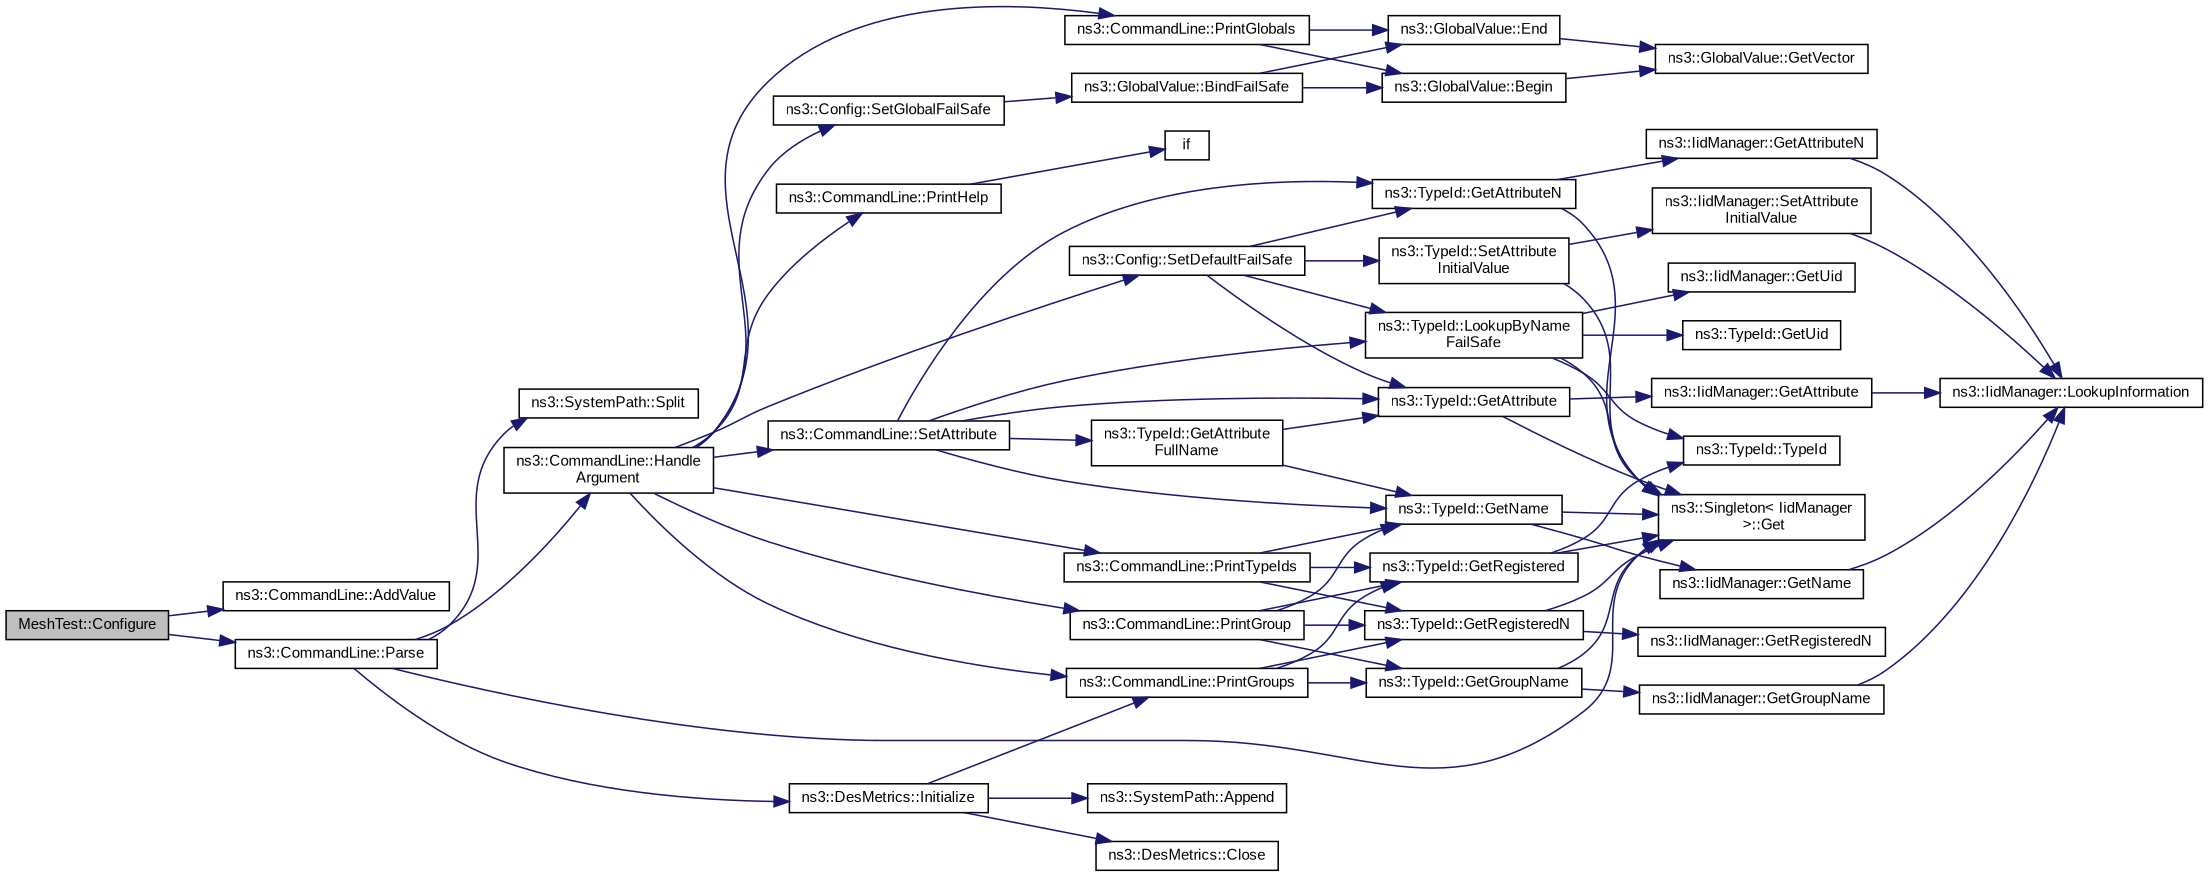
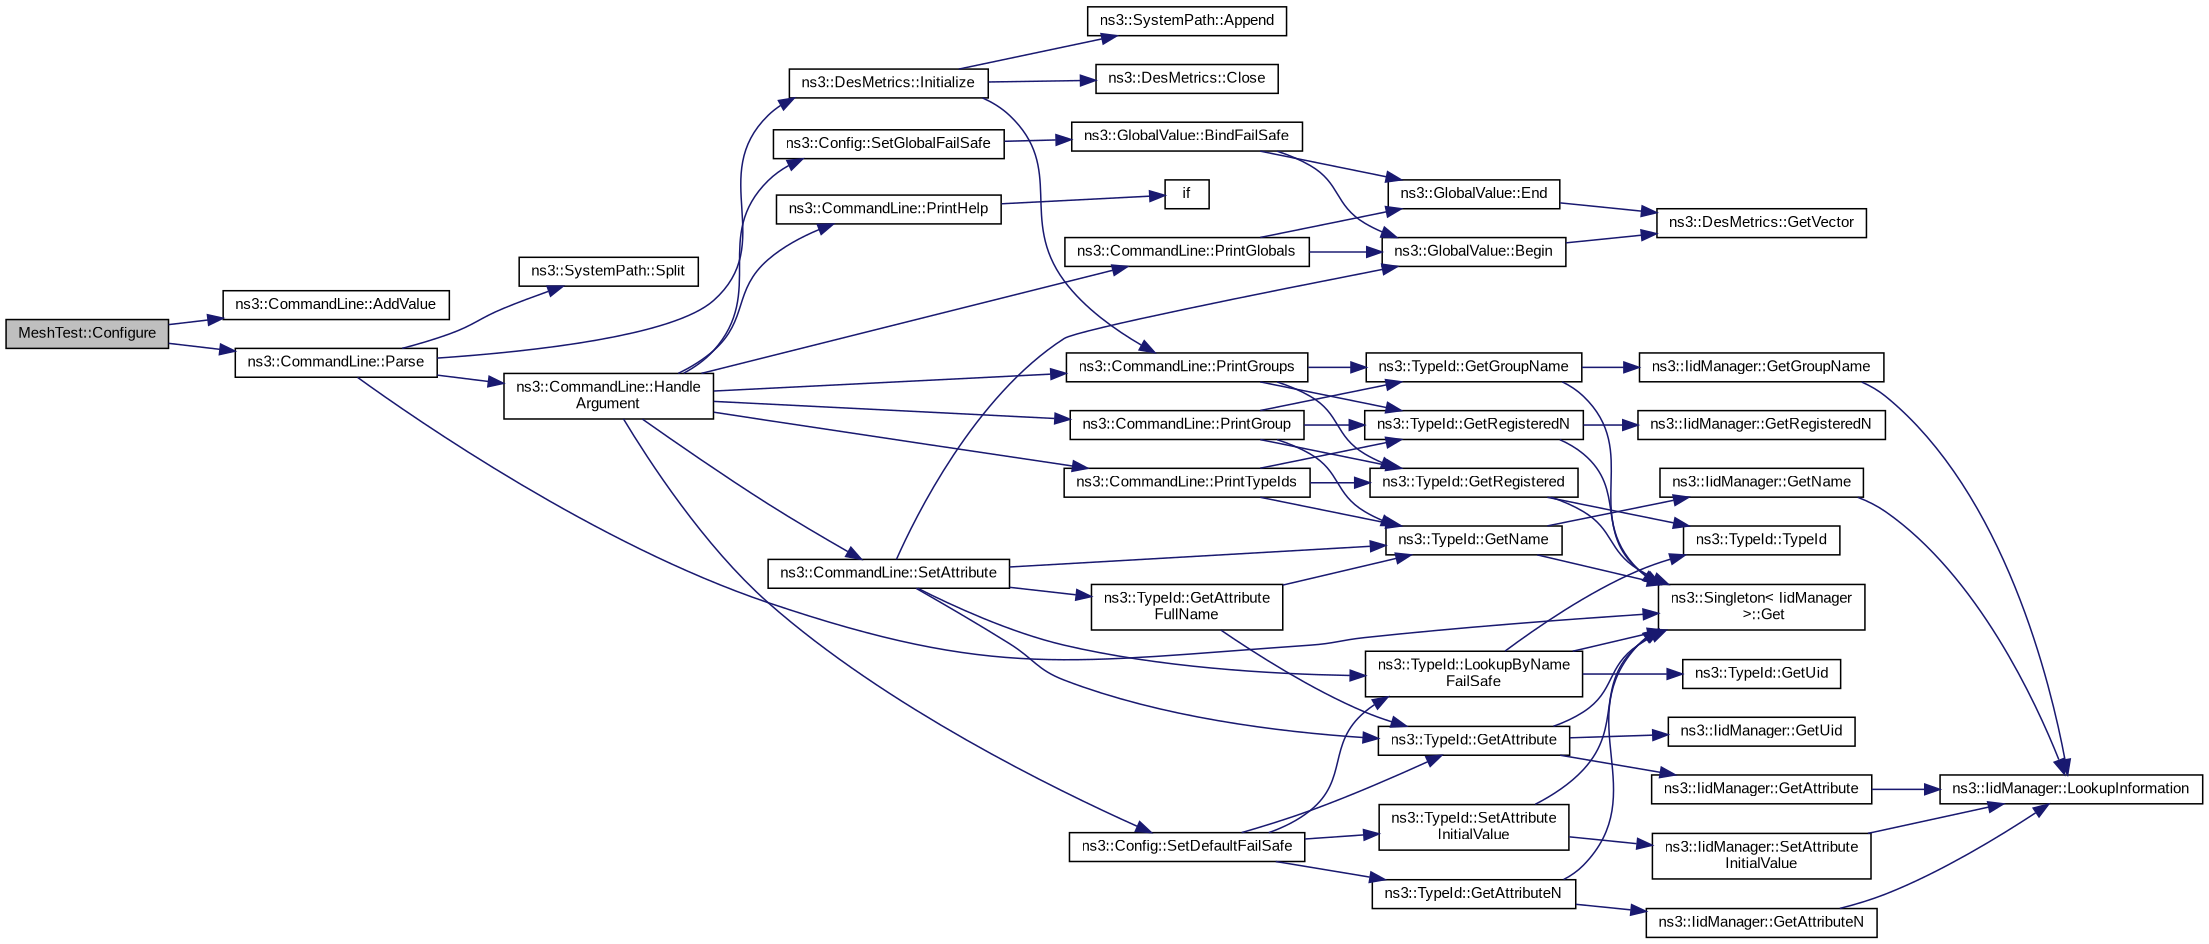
(1762, 59) -> (1762, 223)
(1084, 223) -> (1086, 332)
(1628, 304) -> (1620, 736)
